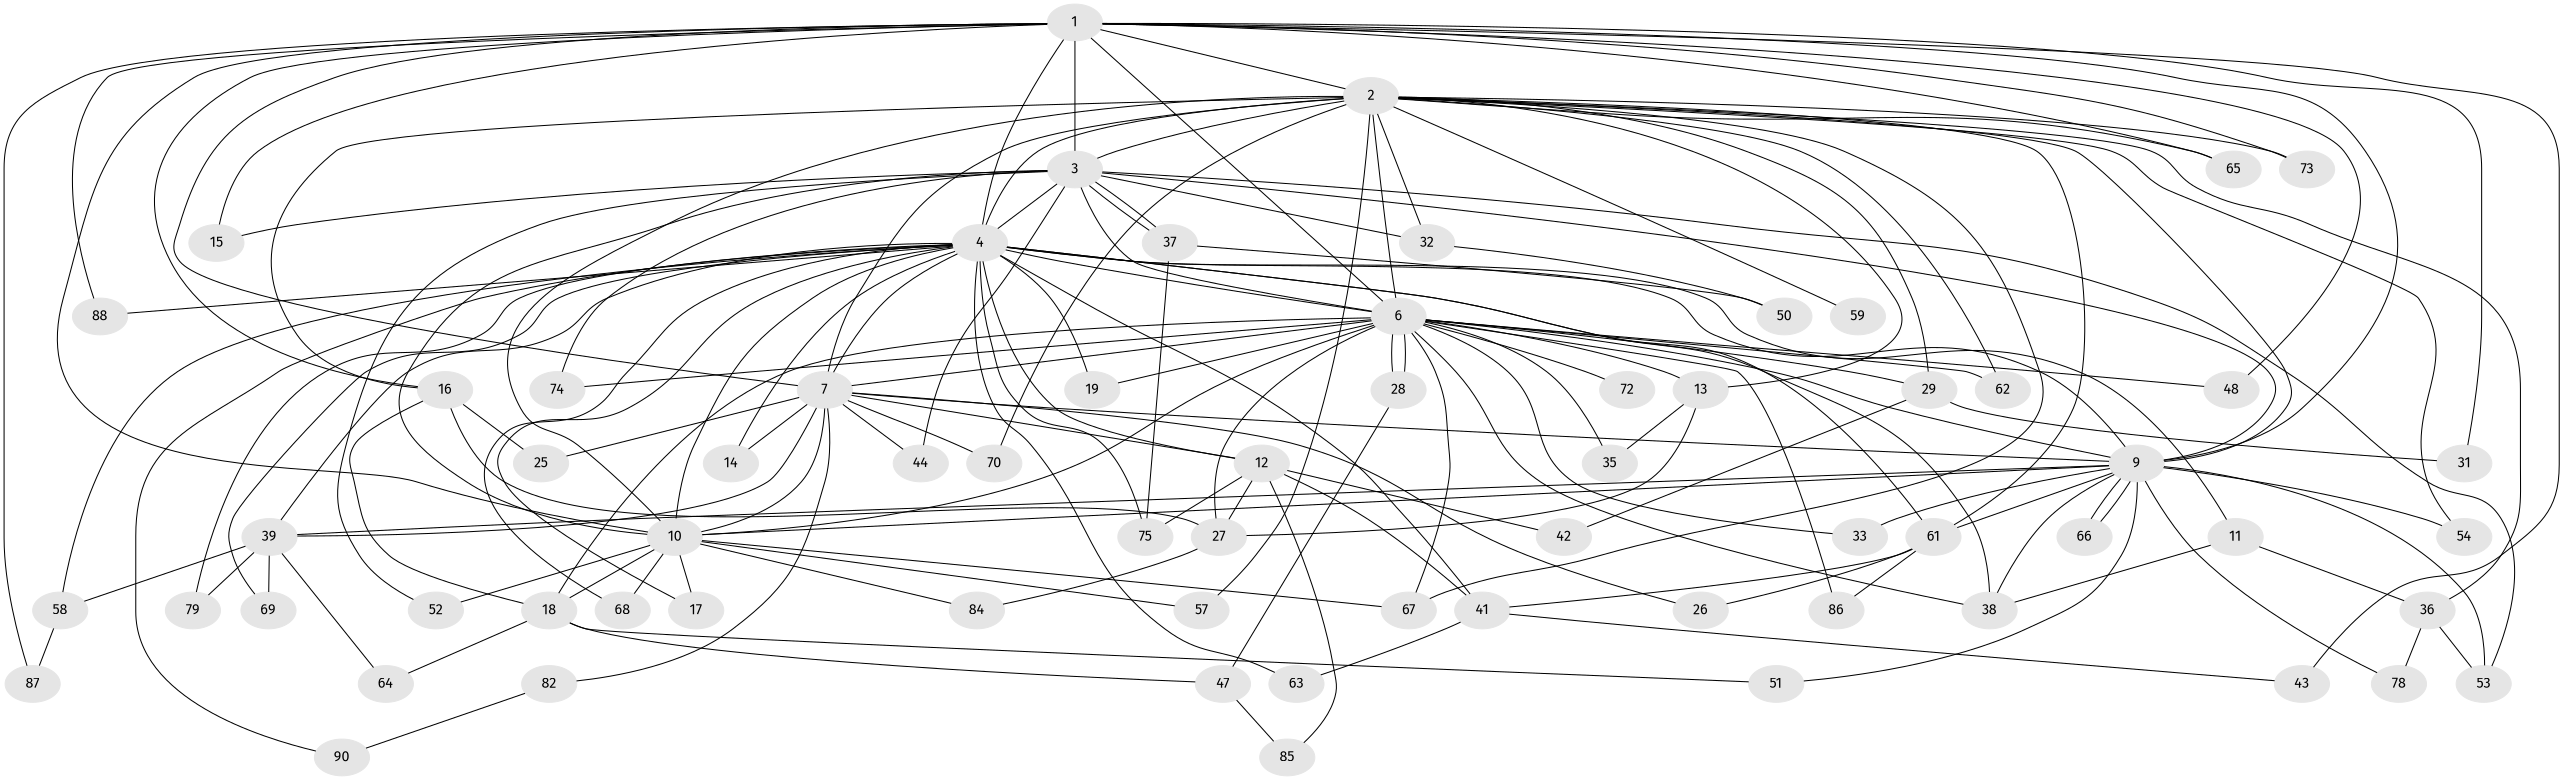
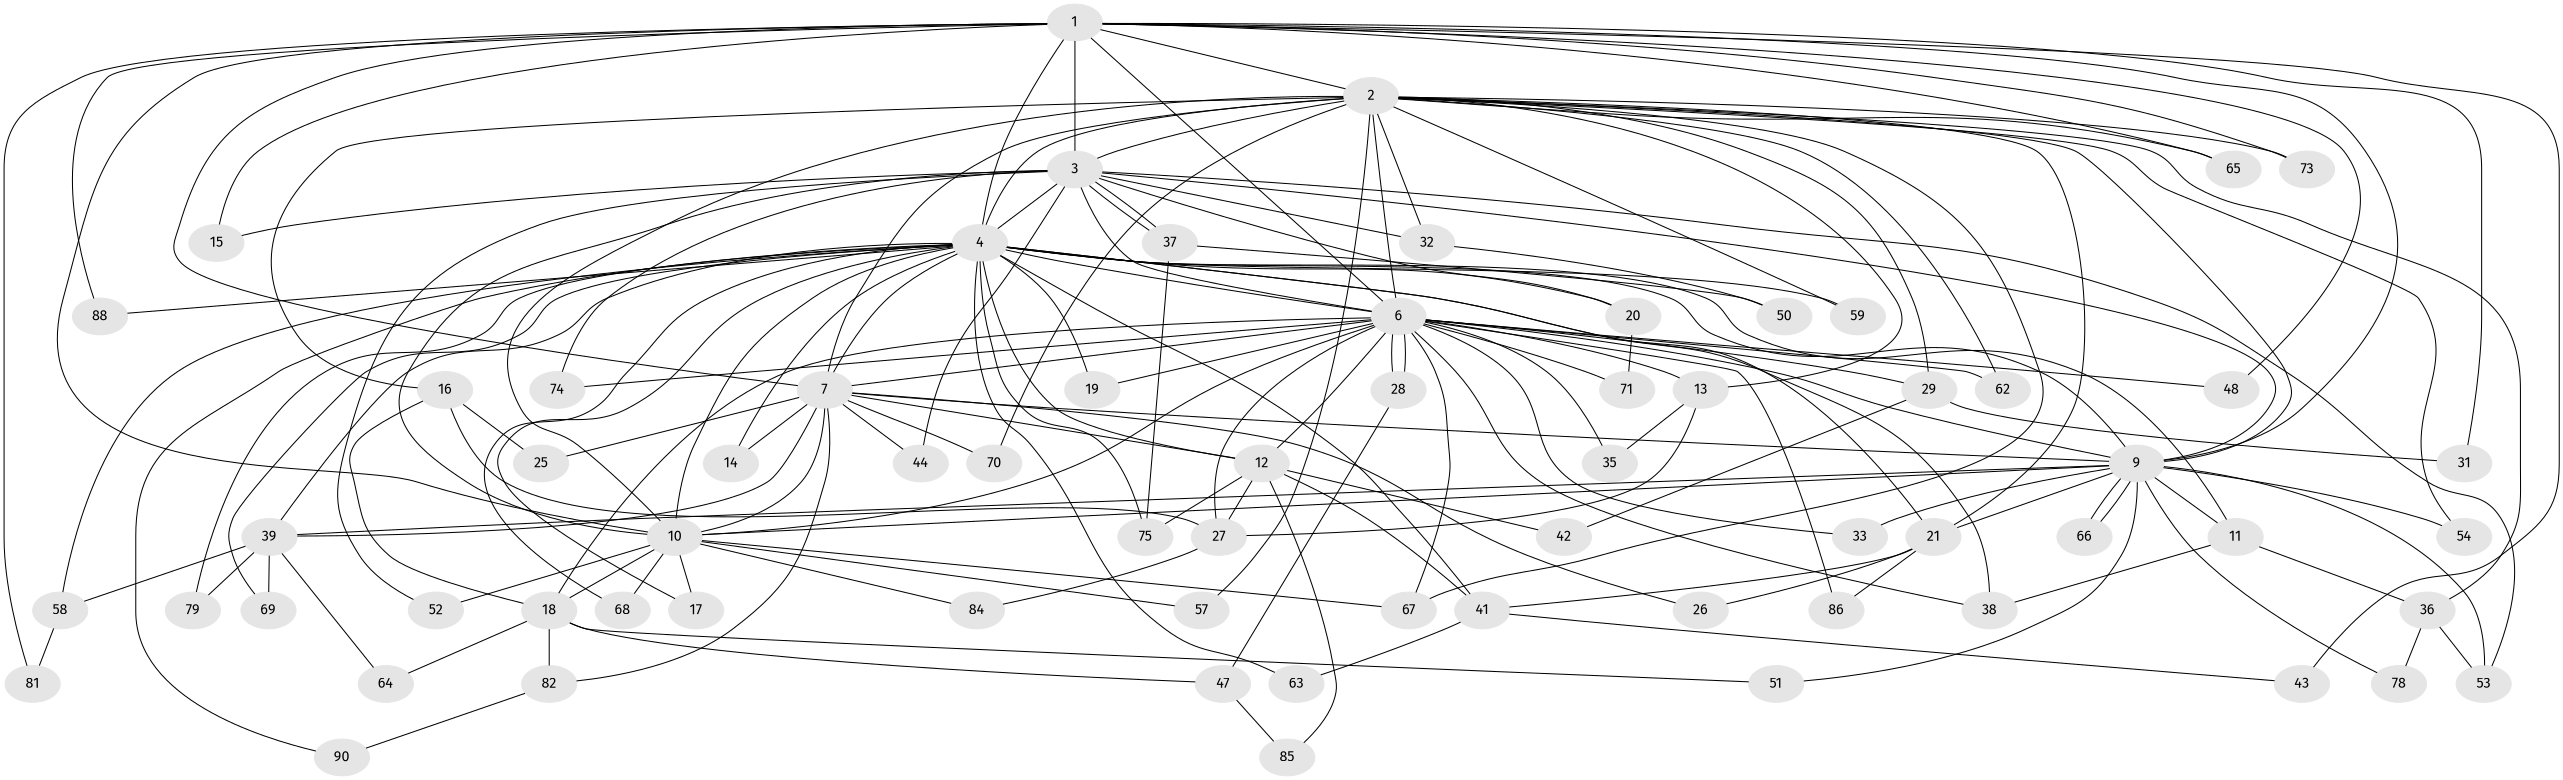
(390, 54) -> none
none -> (1423, 269)
none -> (1633, 316)
(1627, 390) -> (1627, 390)
none -> (1333, 392)
(2044, 522) -> (2186, 500)
(1933, 537) -> (1933, 537)
none -> (549, 647)
(33, 684) -> (33, 684)
